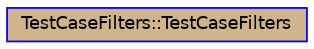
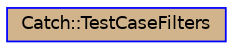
(157, 25) -> (116, 25)
